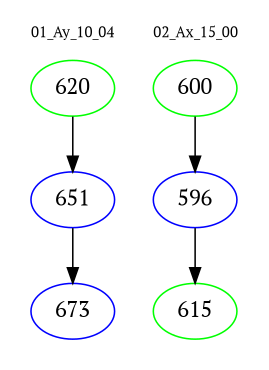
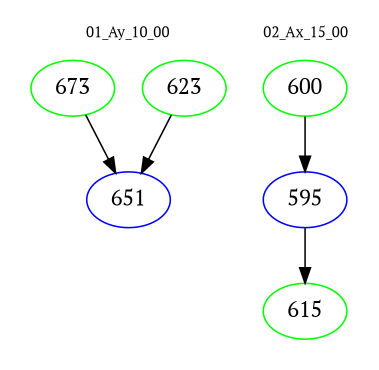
(74, 33) -> (129, 33)
(73, 88) -> (184, 88)
(195, 200) -> (305, 200)
(73, 248) -> (97, 137)
(73, 311) -> (73, 88)
